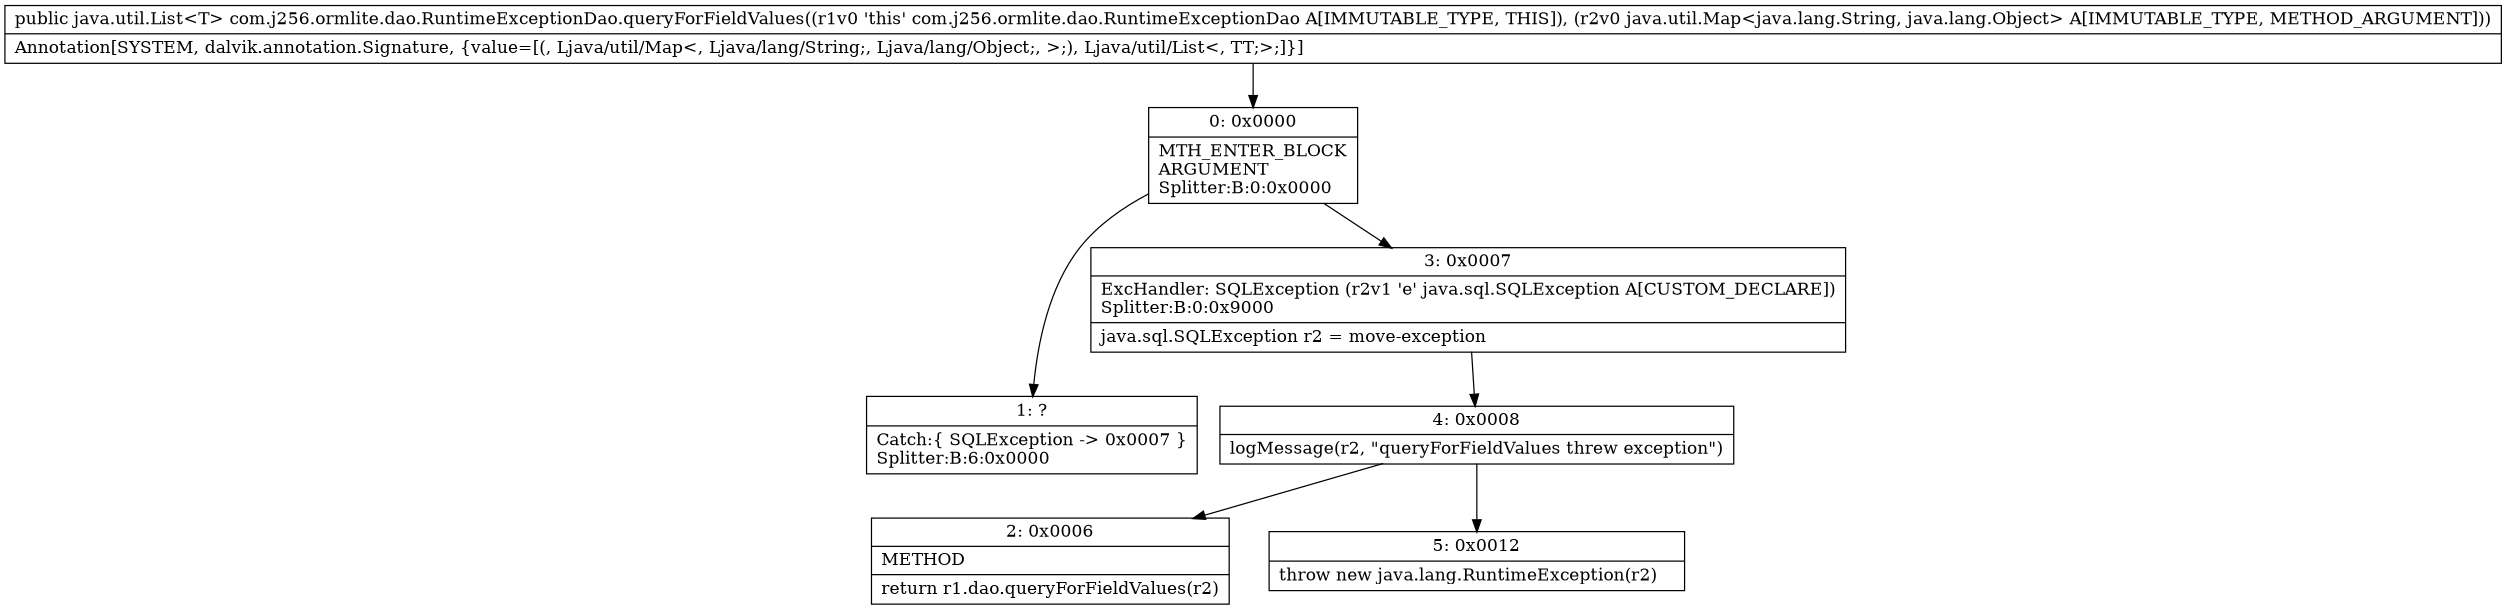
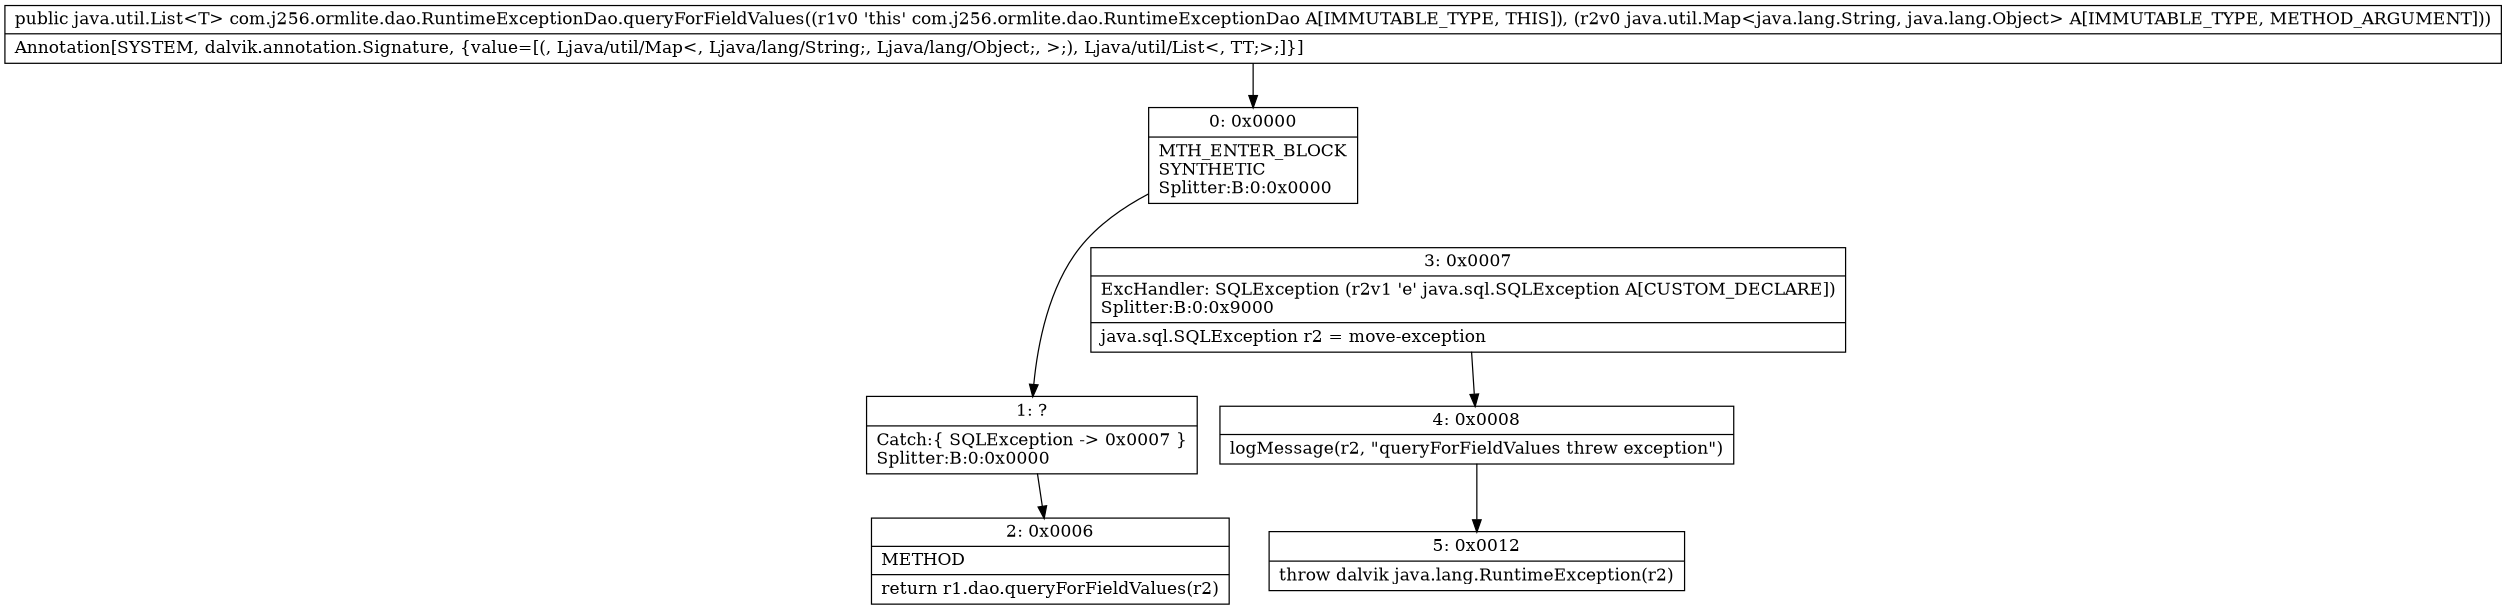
(1214, 170) -> (1213, 170)
(1352, 222) -> none
(964, 458) -> (964, 458)
(1294, 489) -> (1040, 490)
(1468, 575) -> (1477, 575)
